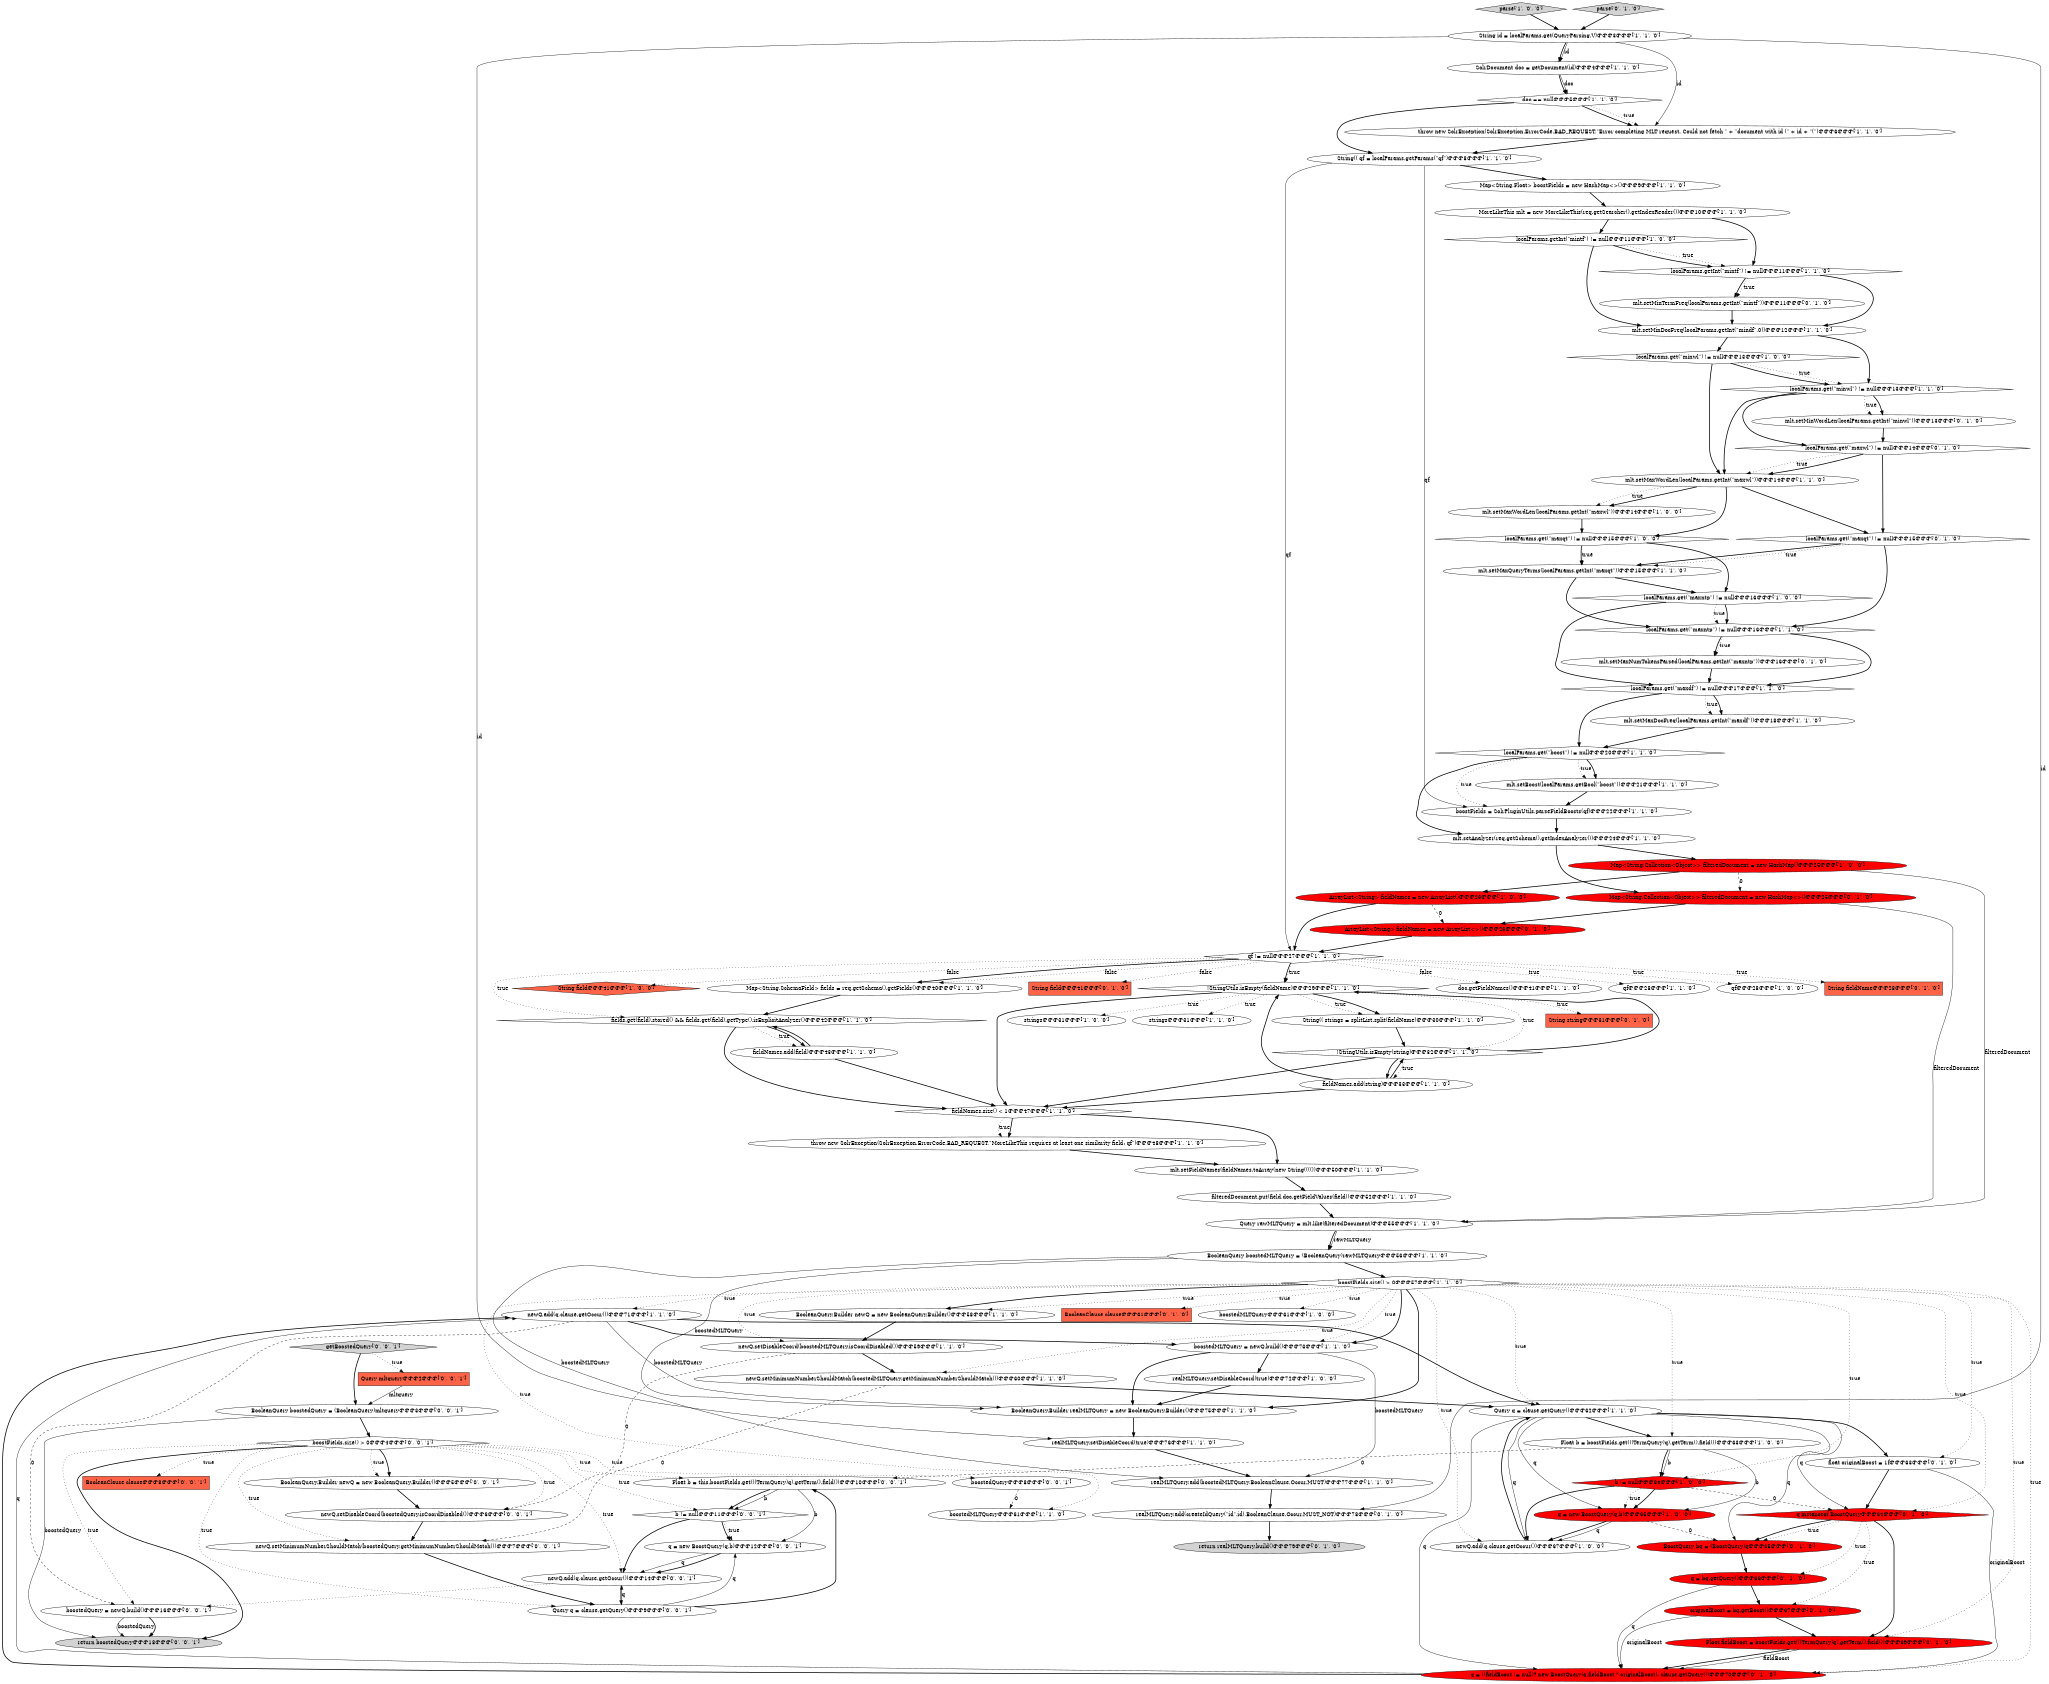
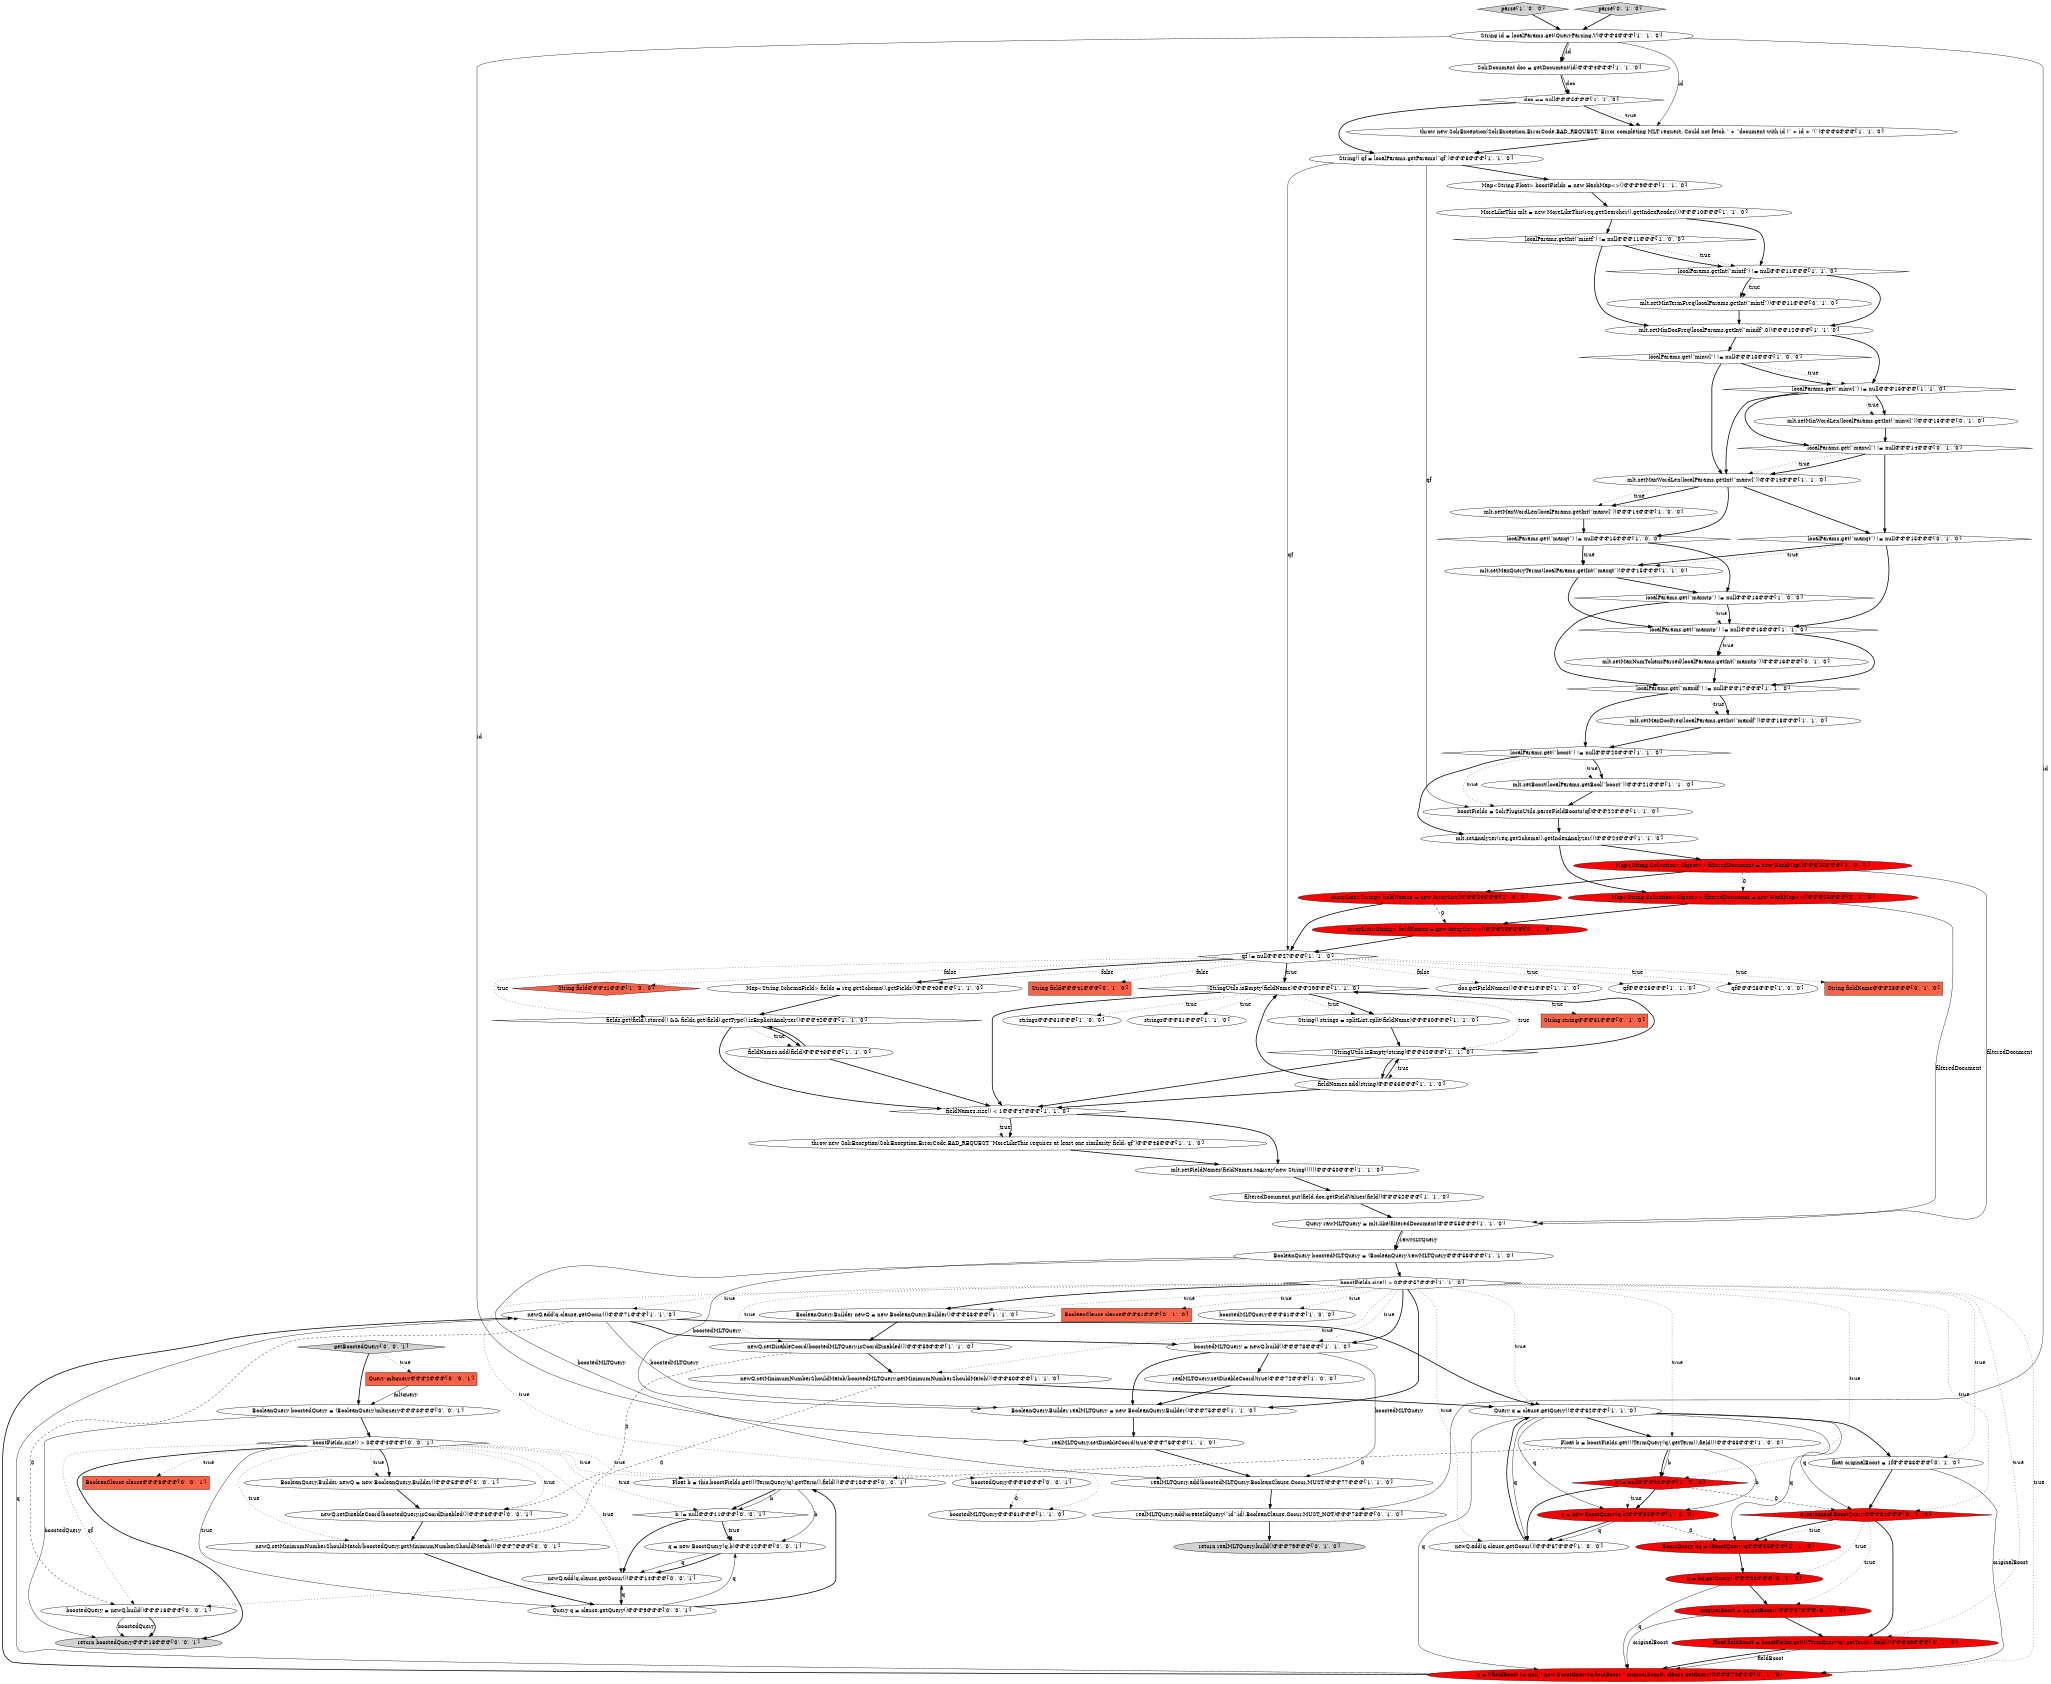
(93, 1531) -> (90, 1531)
(293, 1579) -> (293, 1579)
